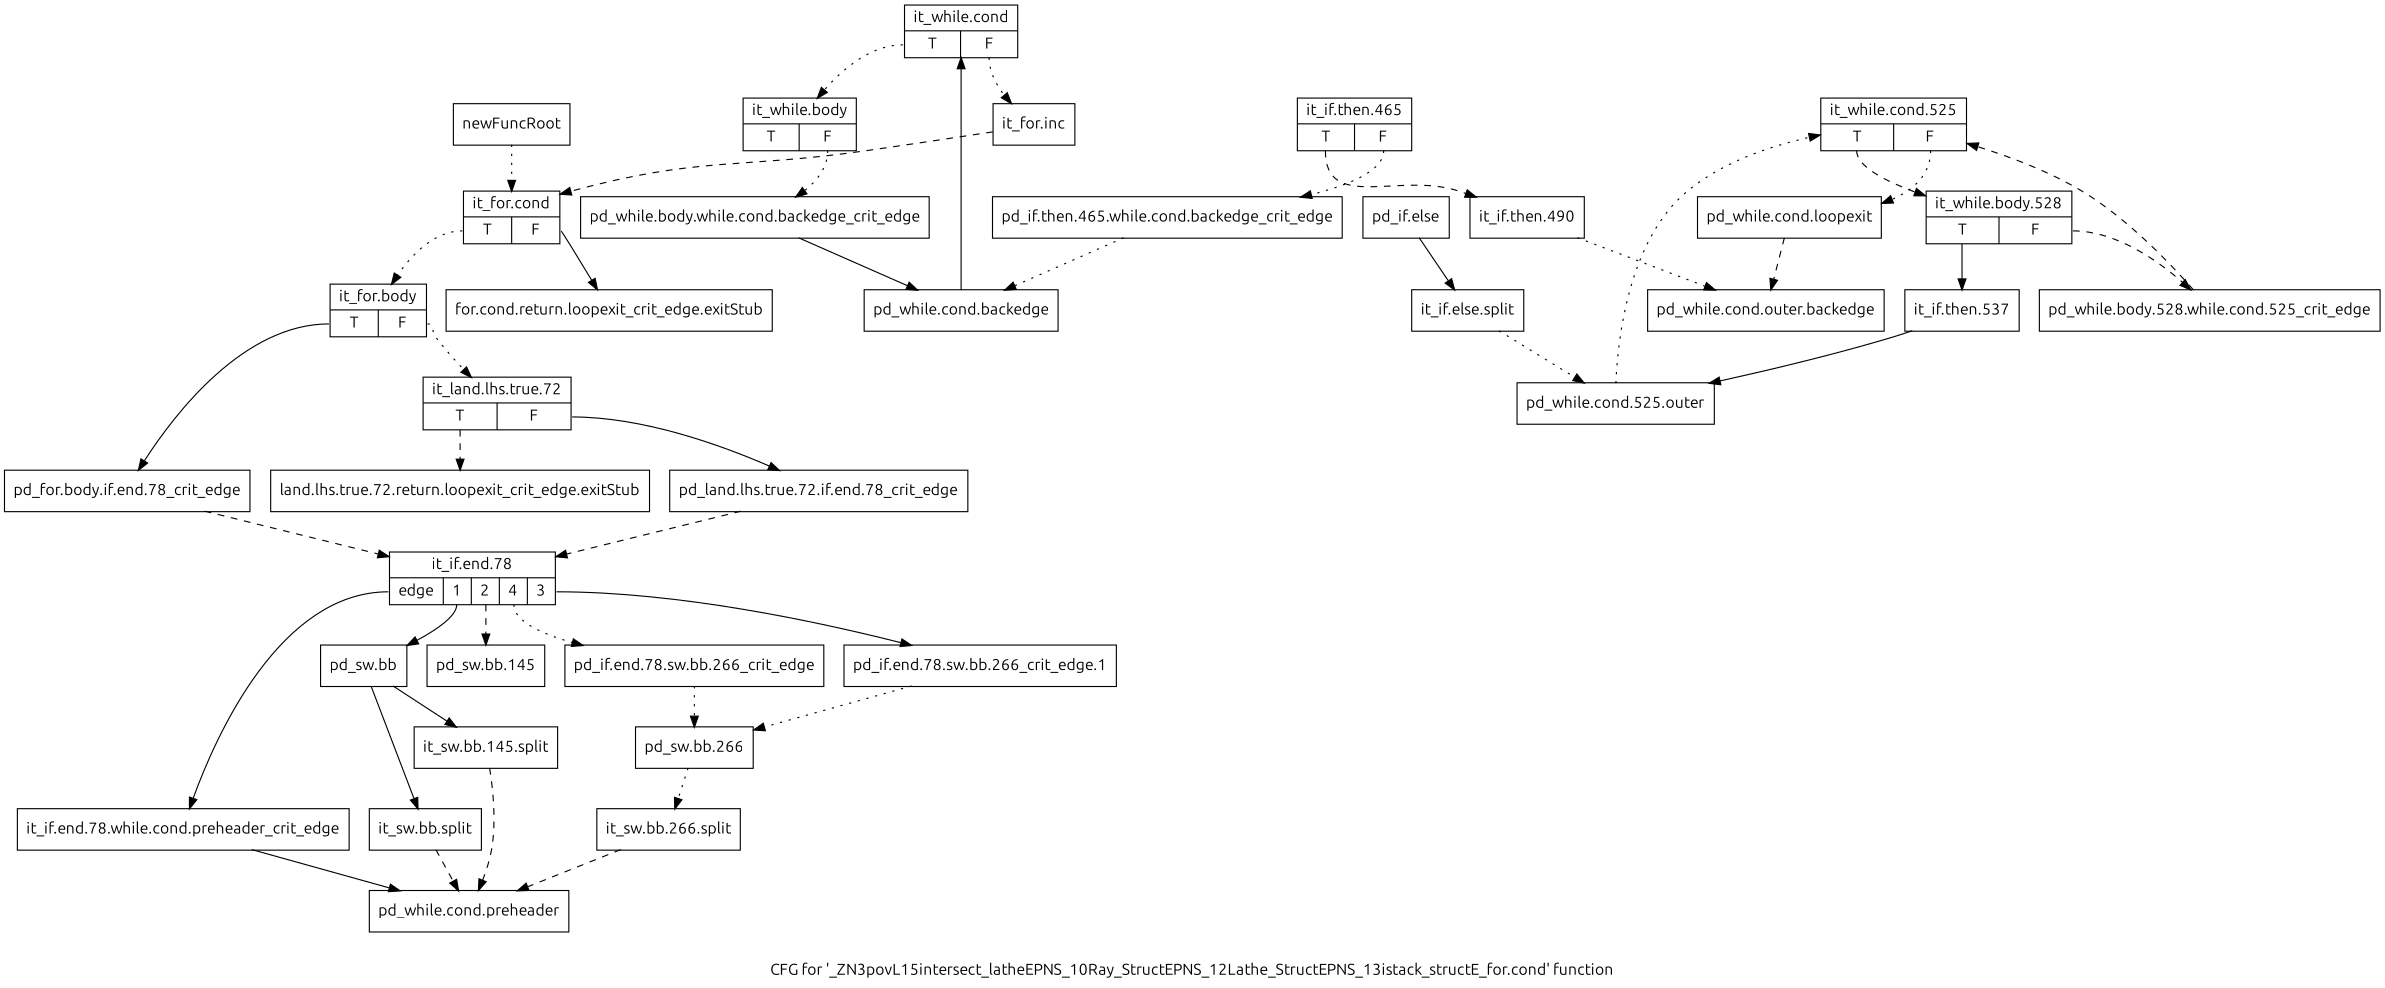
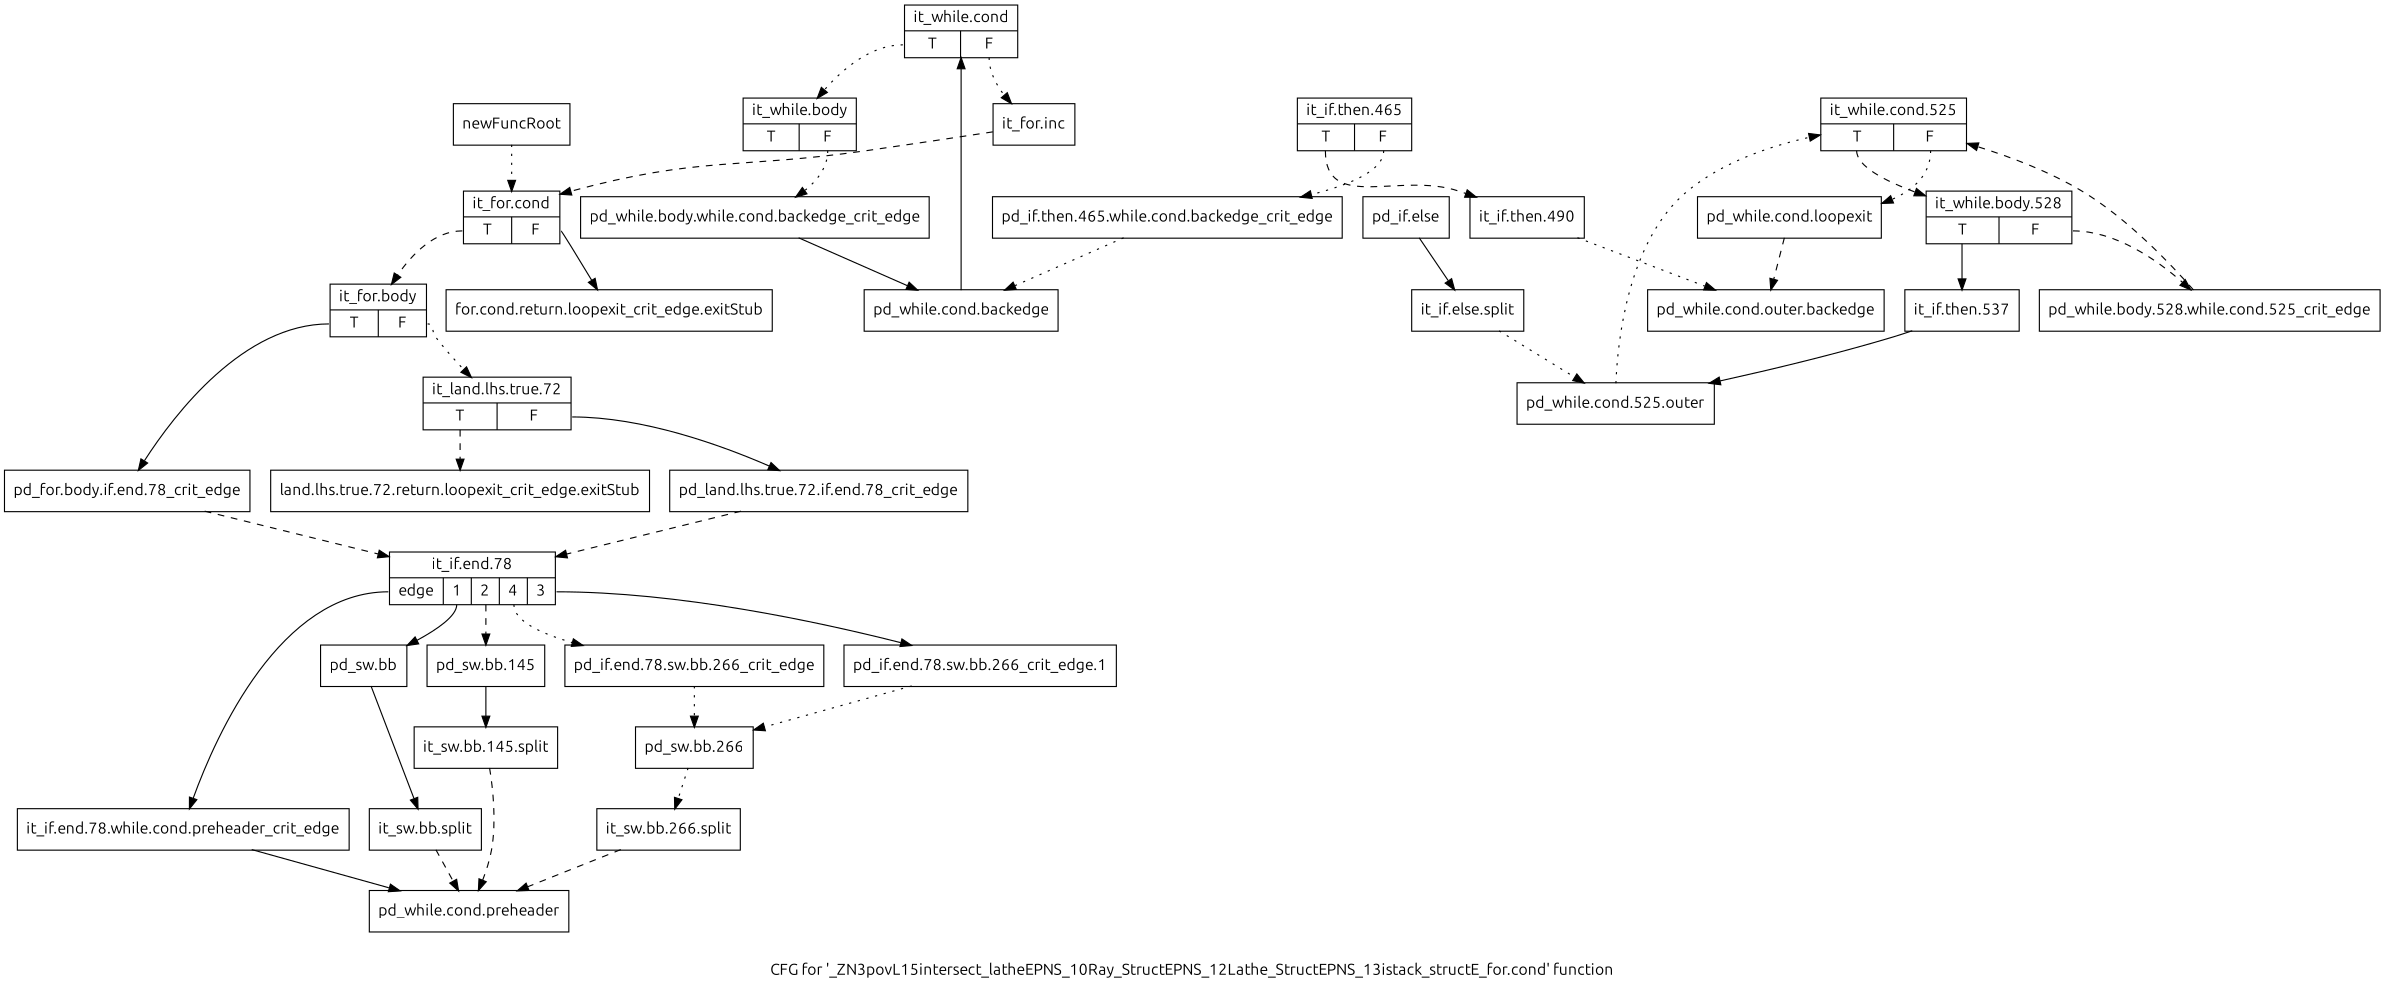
(425, 245) -> (425, 245)
(420, 704) -> (486, 701)
